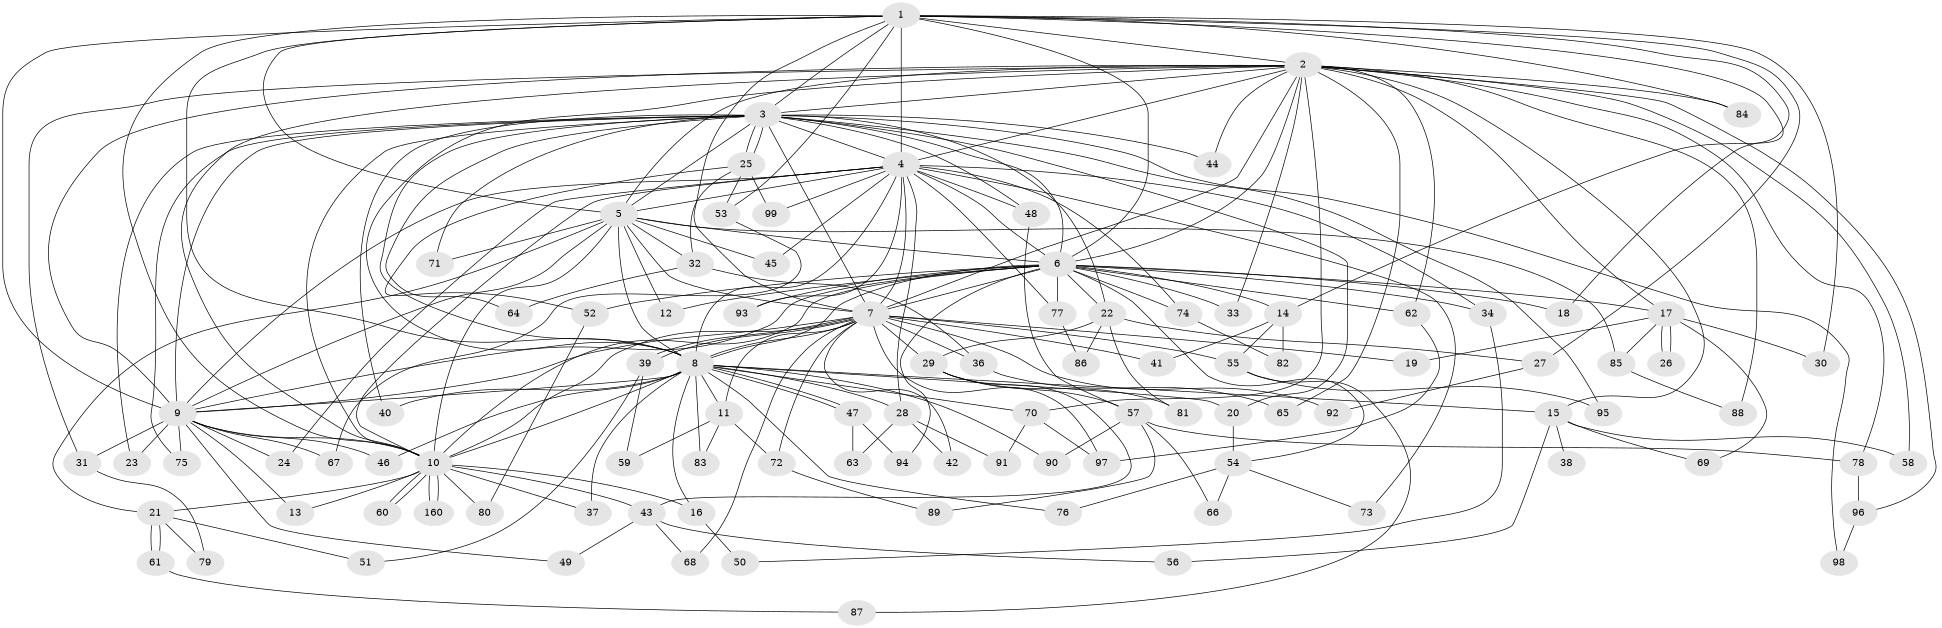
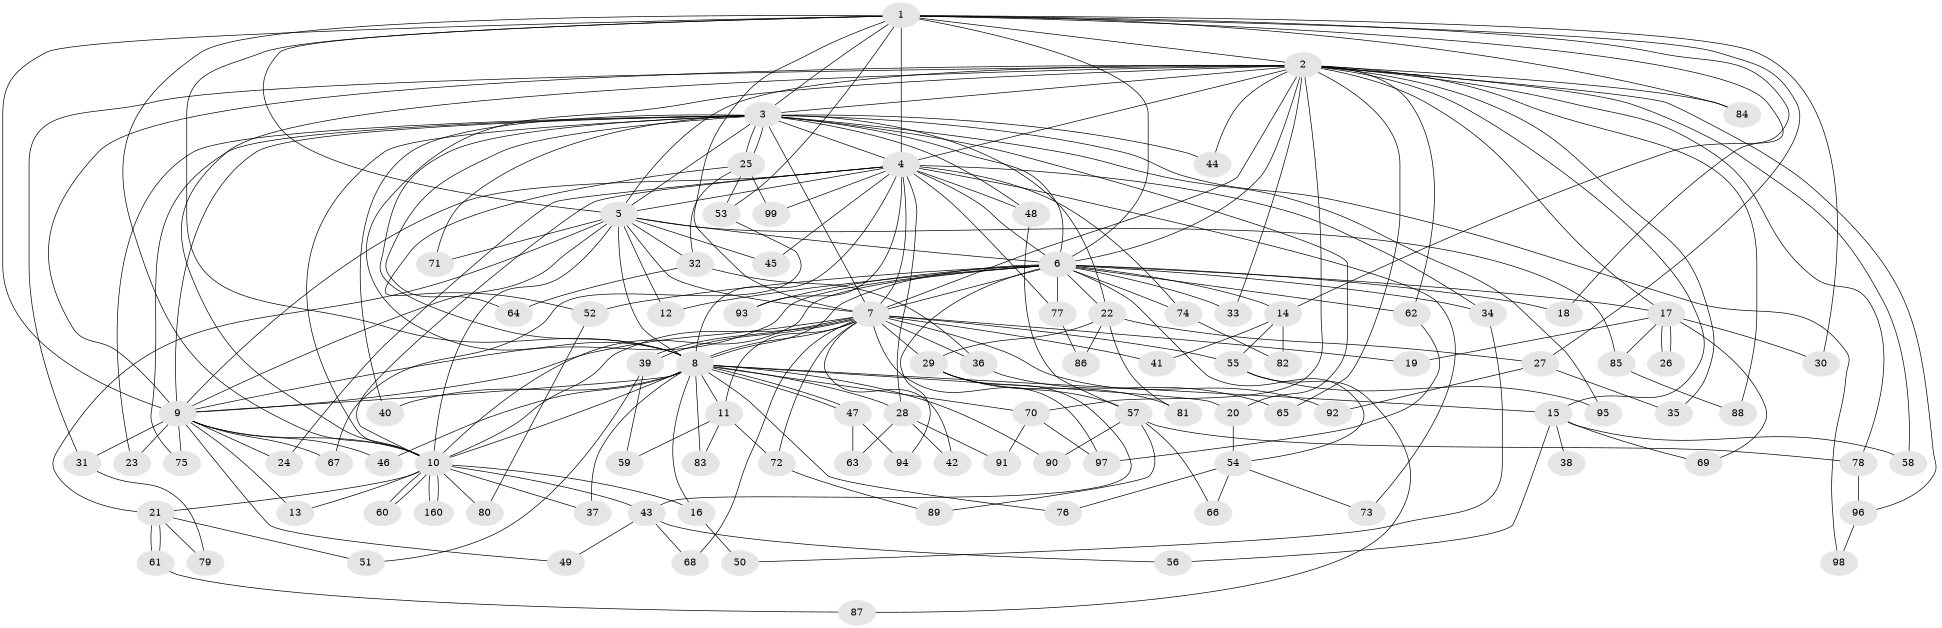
none -> (1674, 414)
